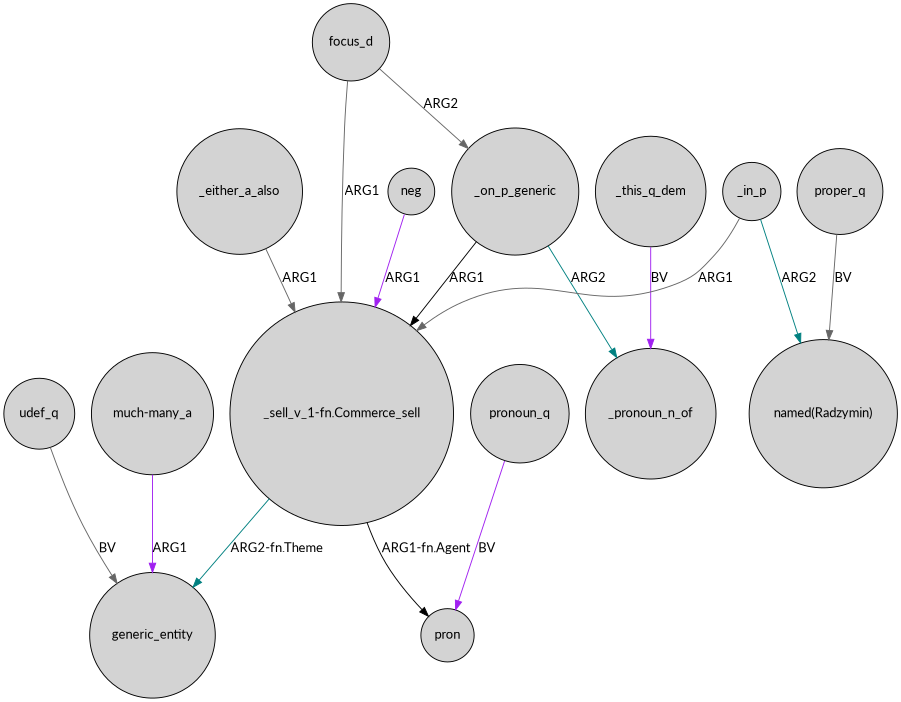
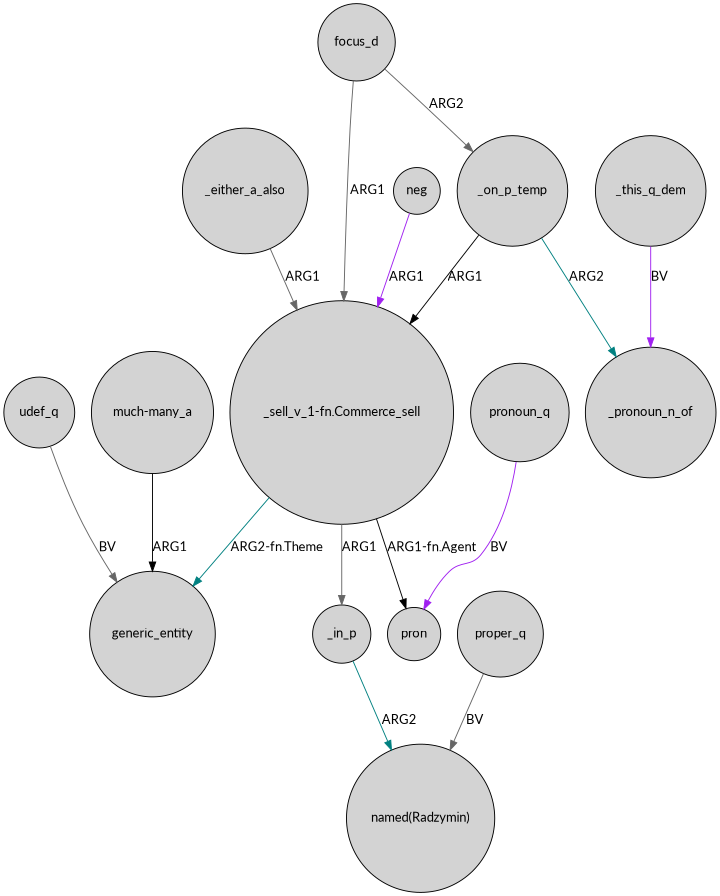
(515, 192) -> (512, 191)
(593, 295) -> (342, 560)
(152, 519) -> (152, 518)
